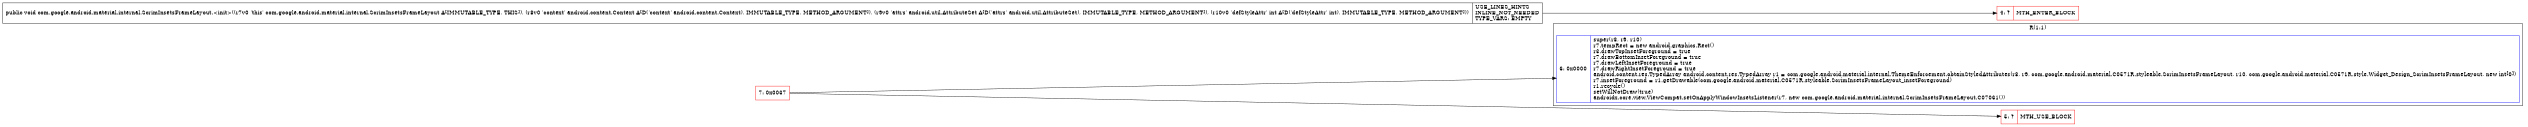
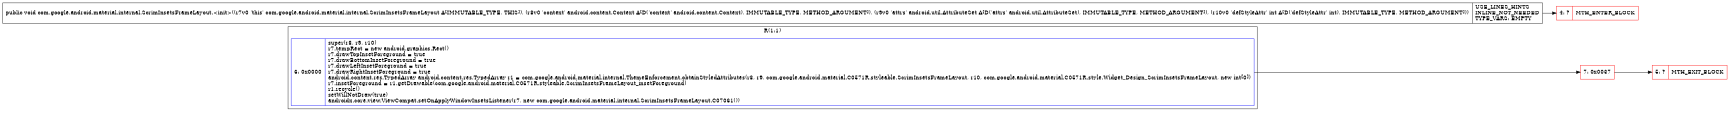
(1642, 52) -> (377, 55)
(1171, 86) -> (1415, 72)
(2046, 117) -> (1698, 72)
